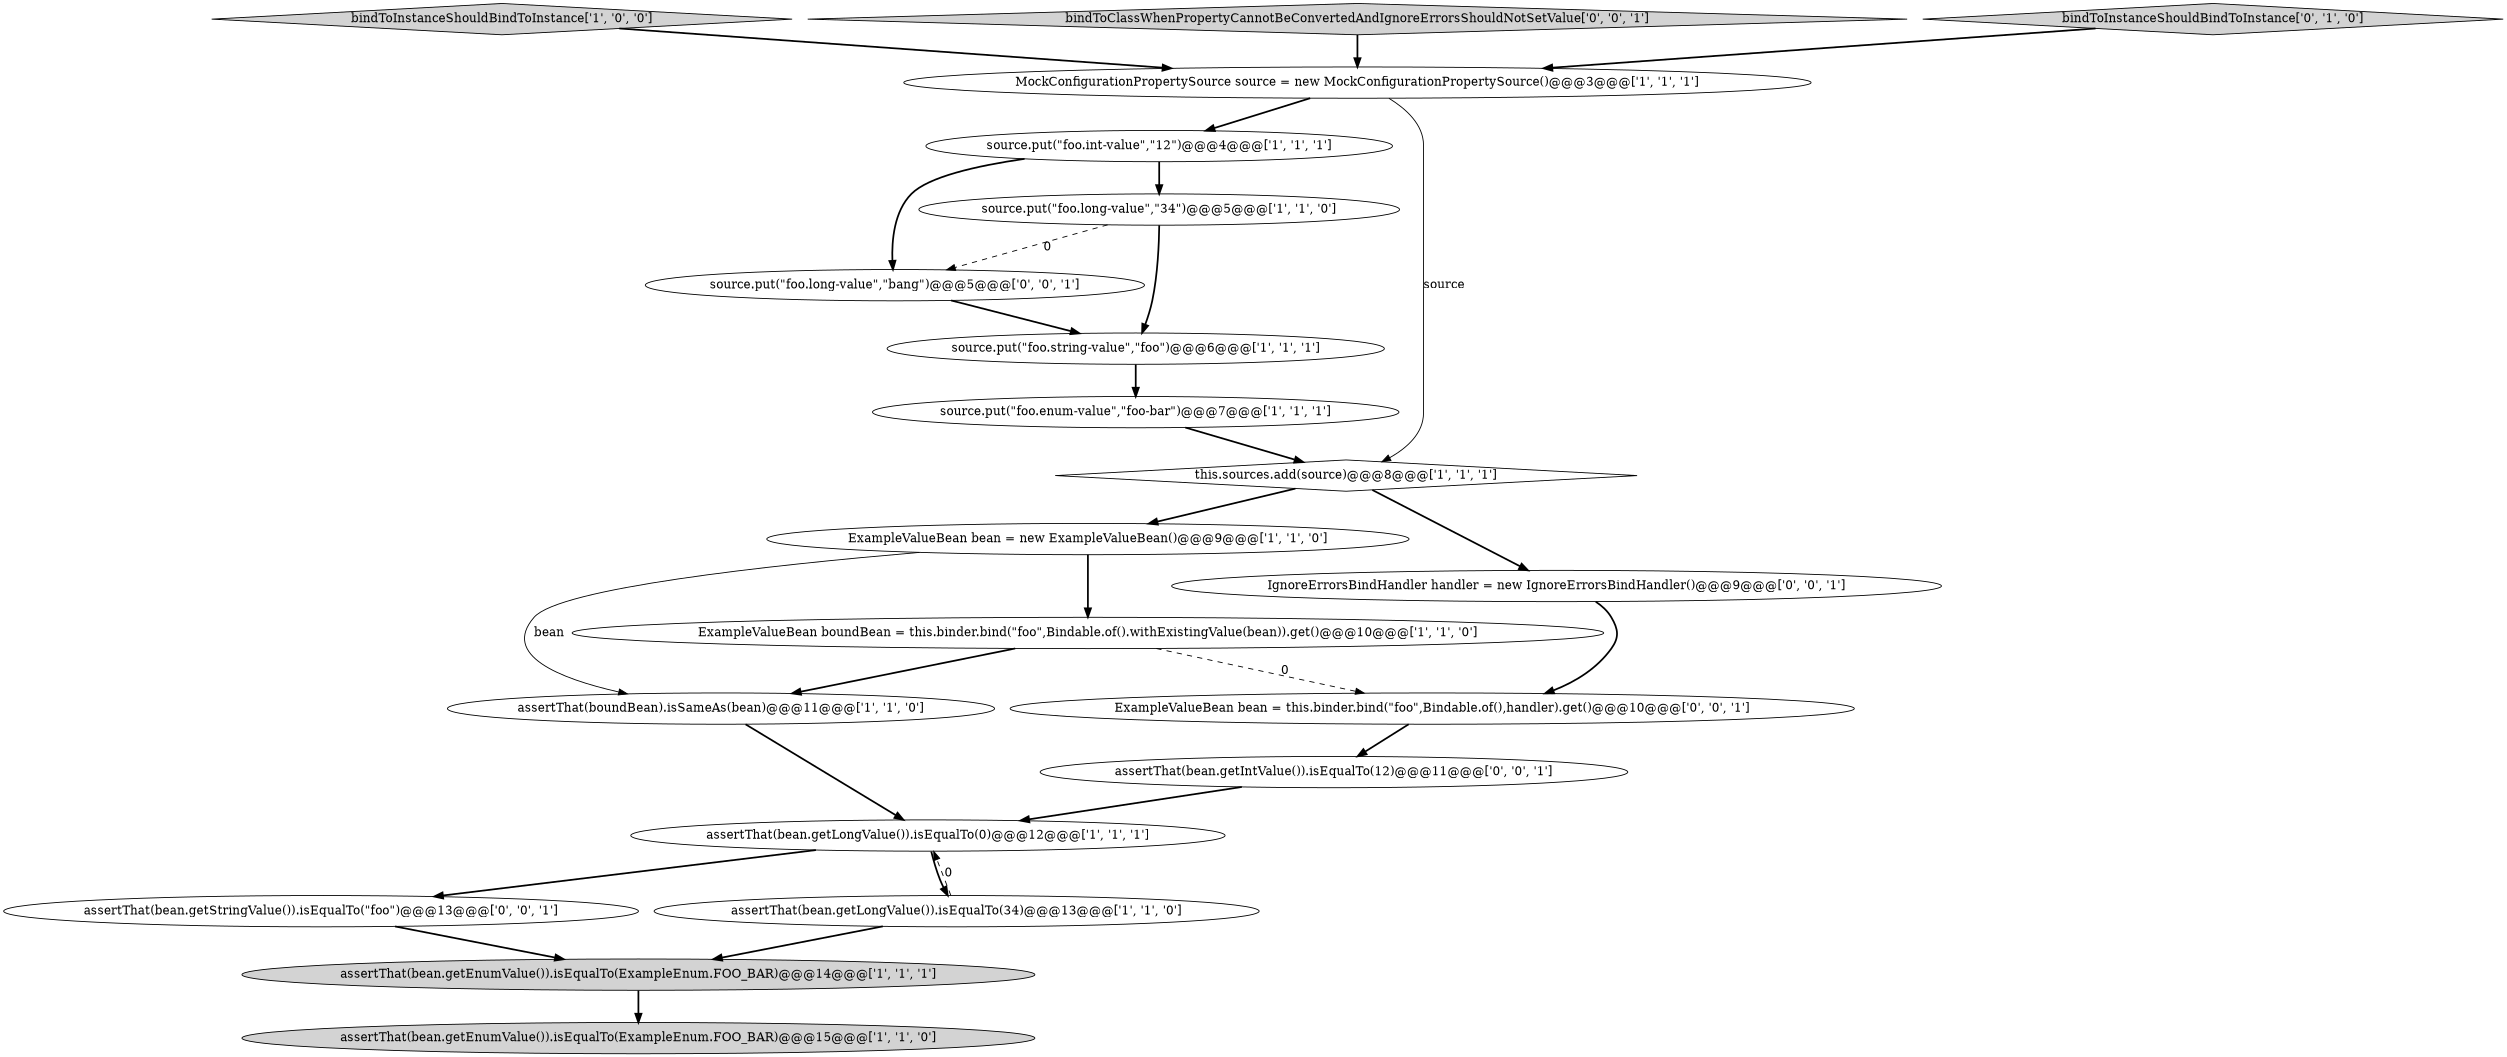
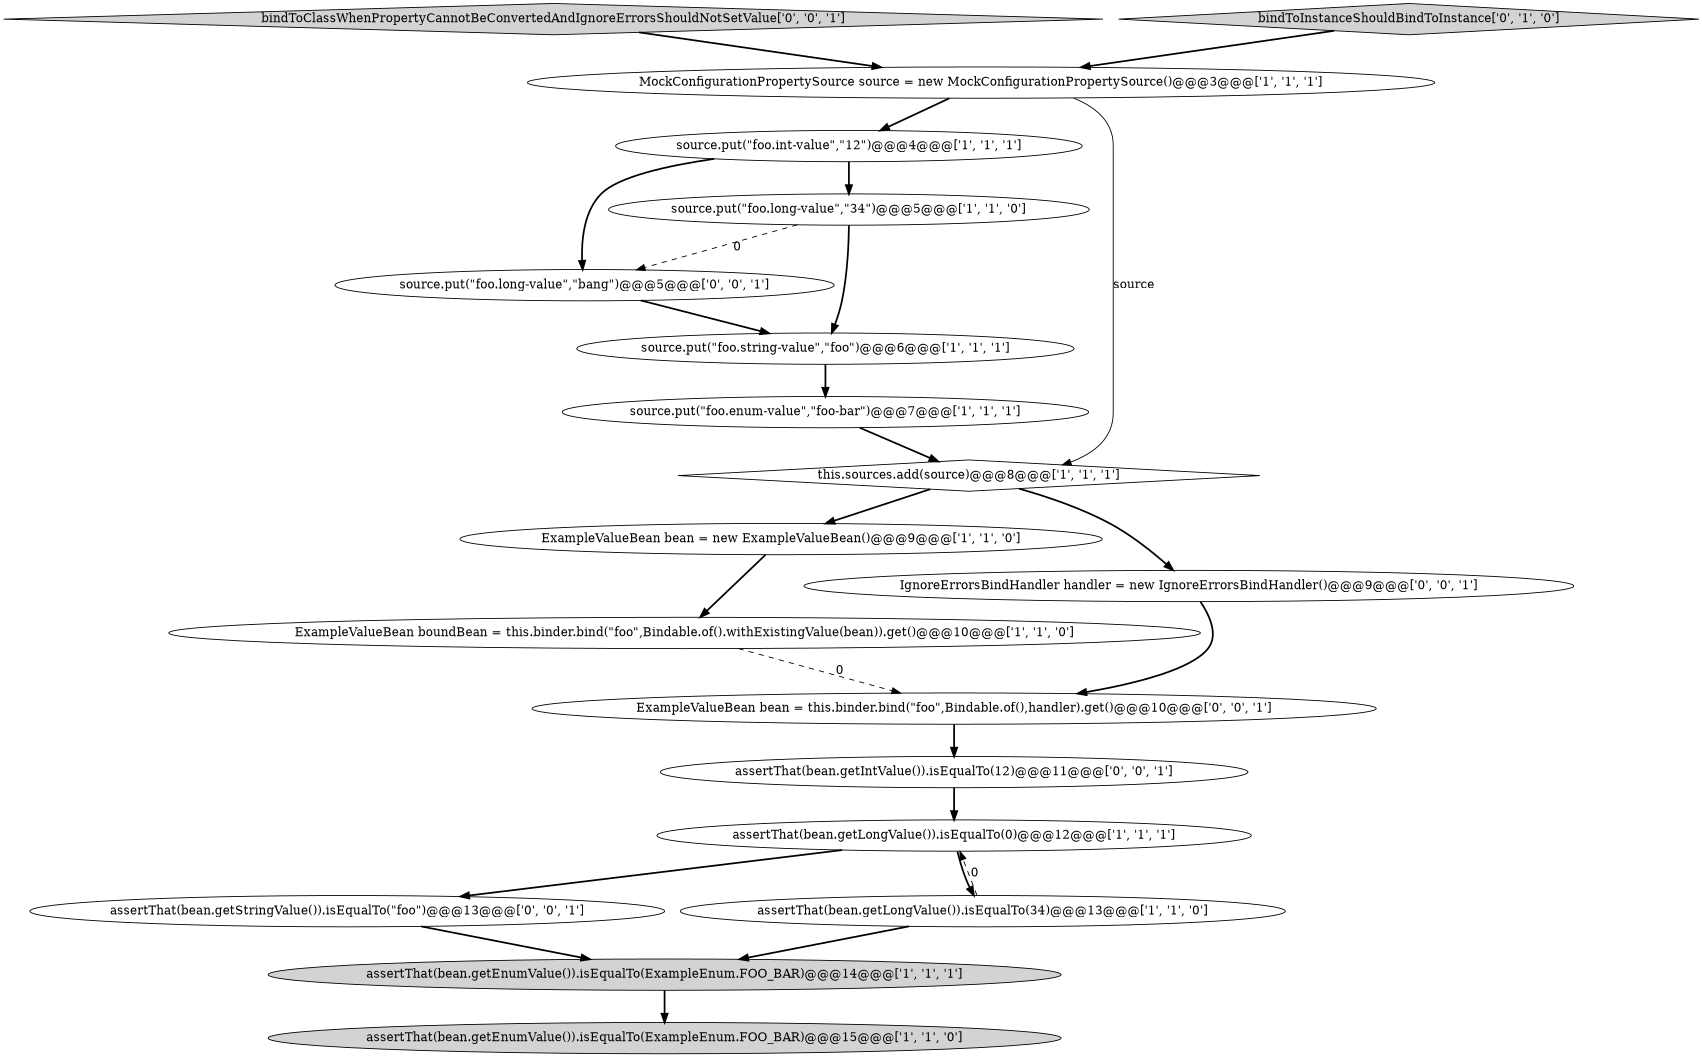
(502, 19) -> none
(721, 709) -> none
